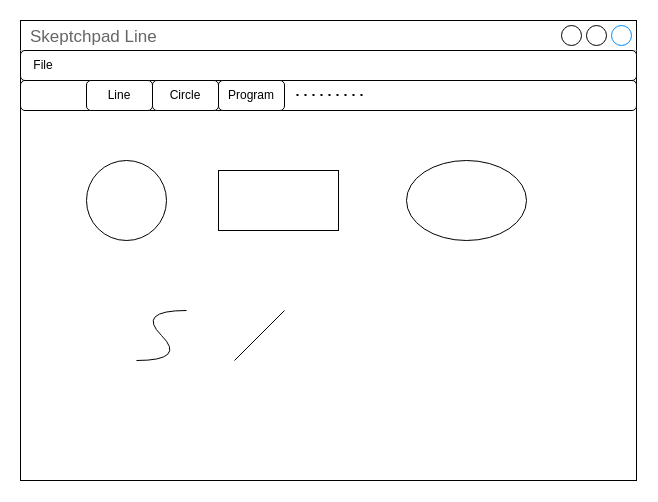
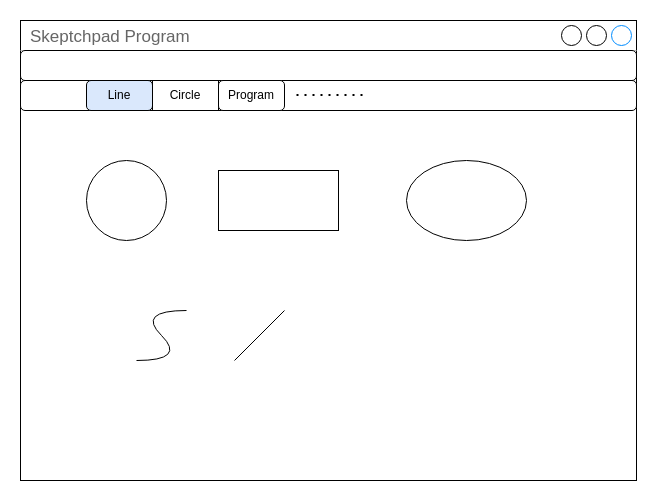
(97, 38) -> (114, 38)
(44, 66) -> none
(120, 96) -> (120, 96)
(186, 96) -> (186, 96)
